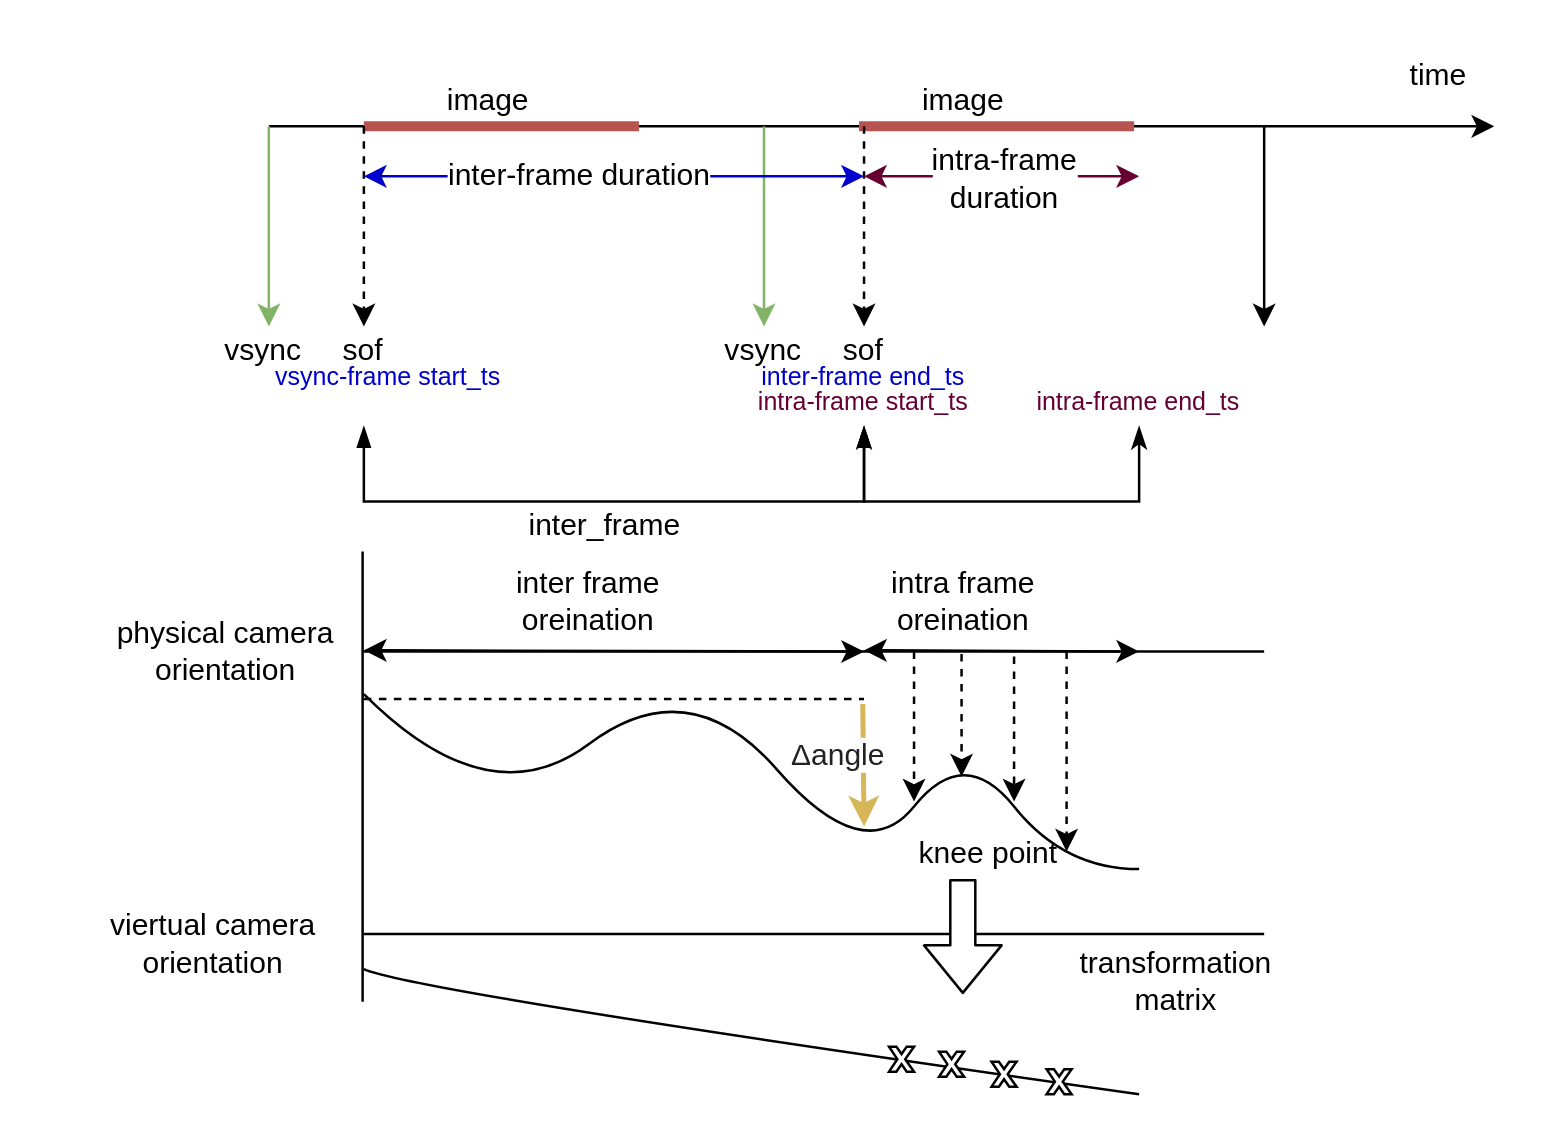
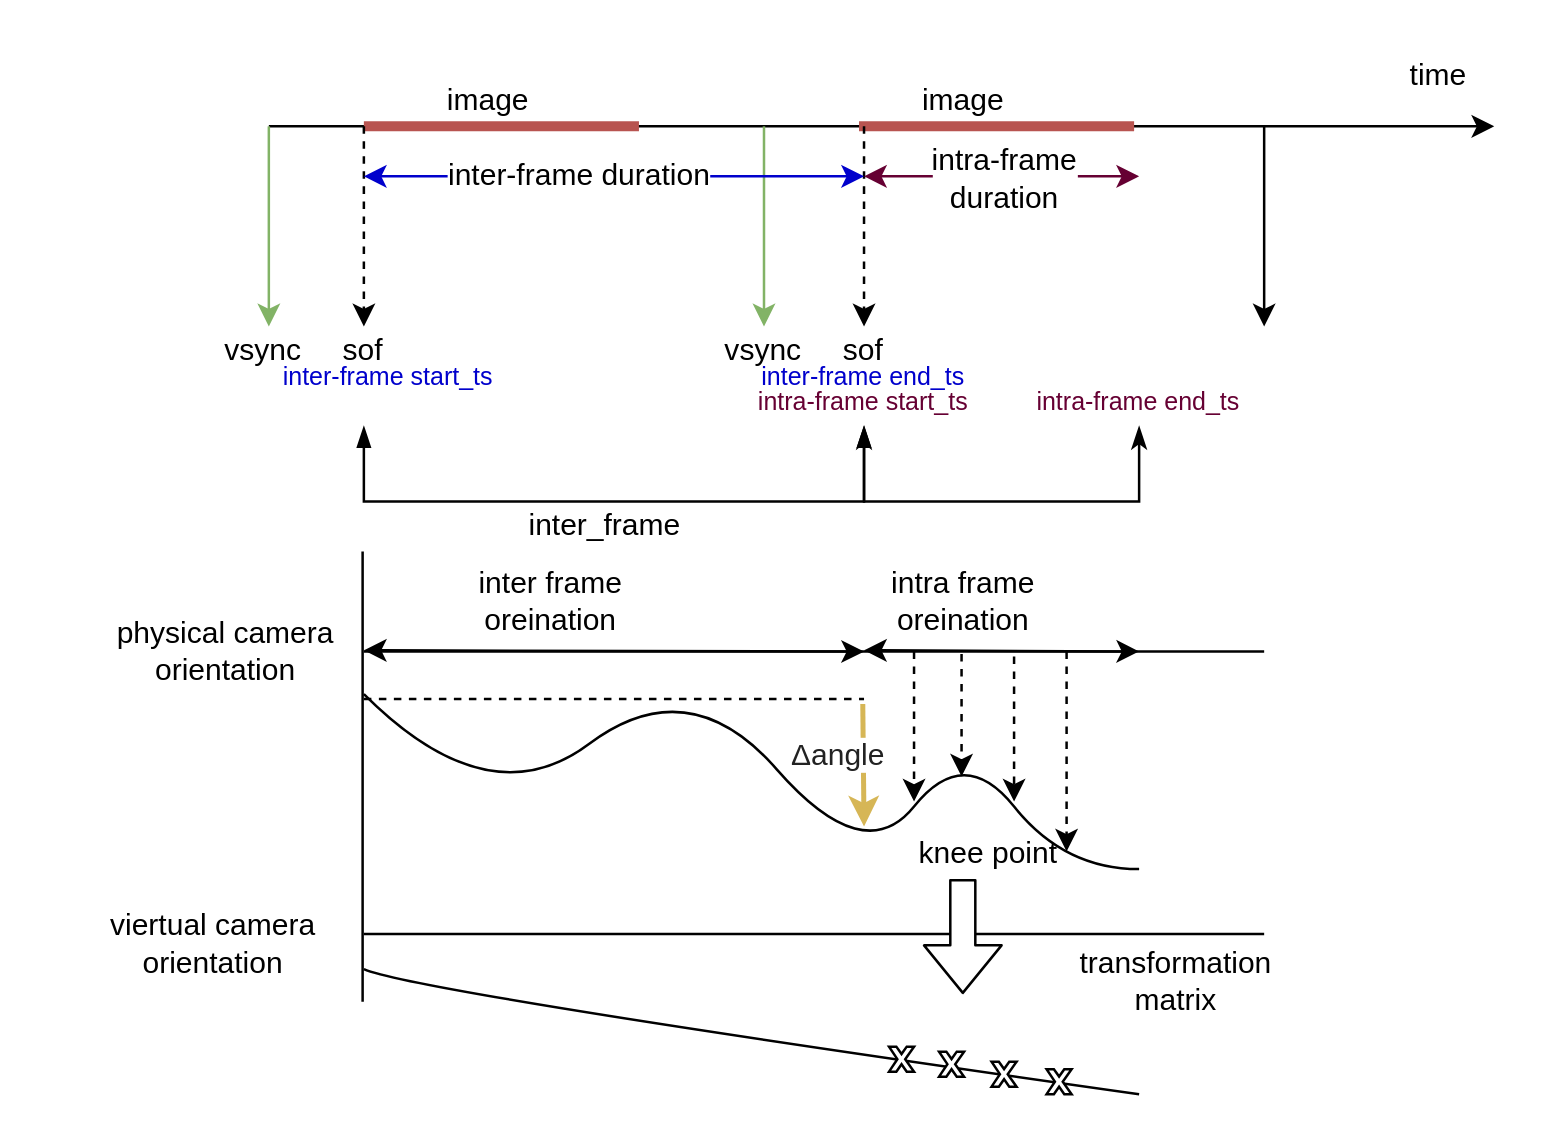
(389, 376) -> (389, 376)
(589, 601) -> (551, 601)
